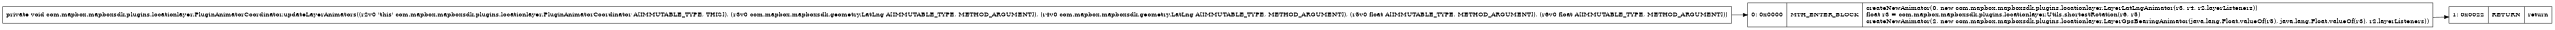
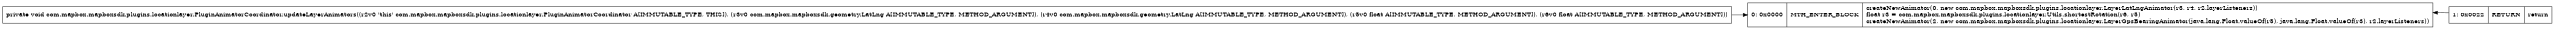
(2439, 17) -> (2443, 13)
